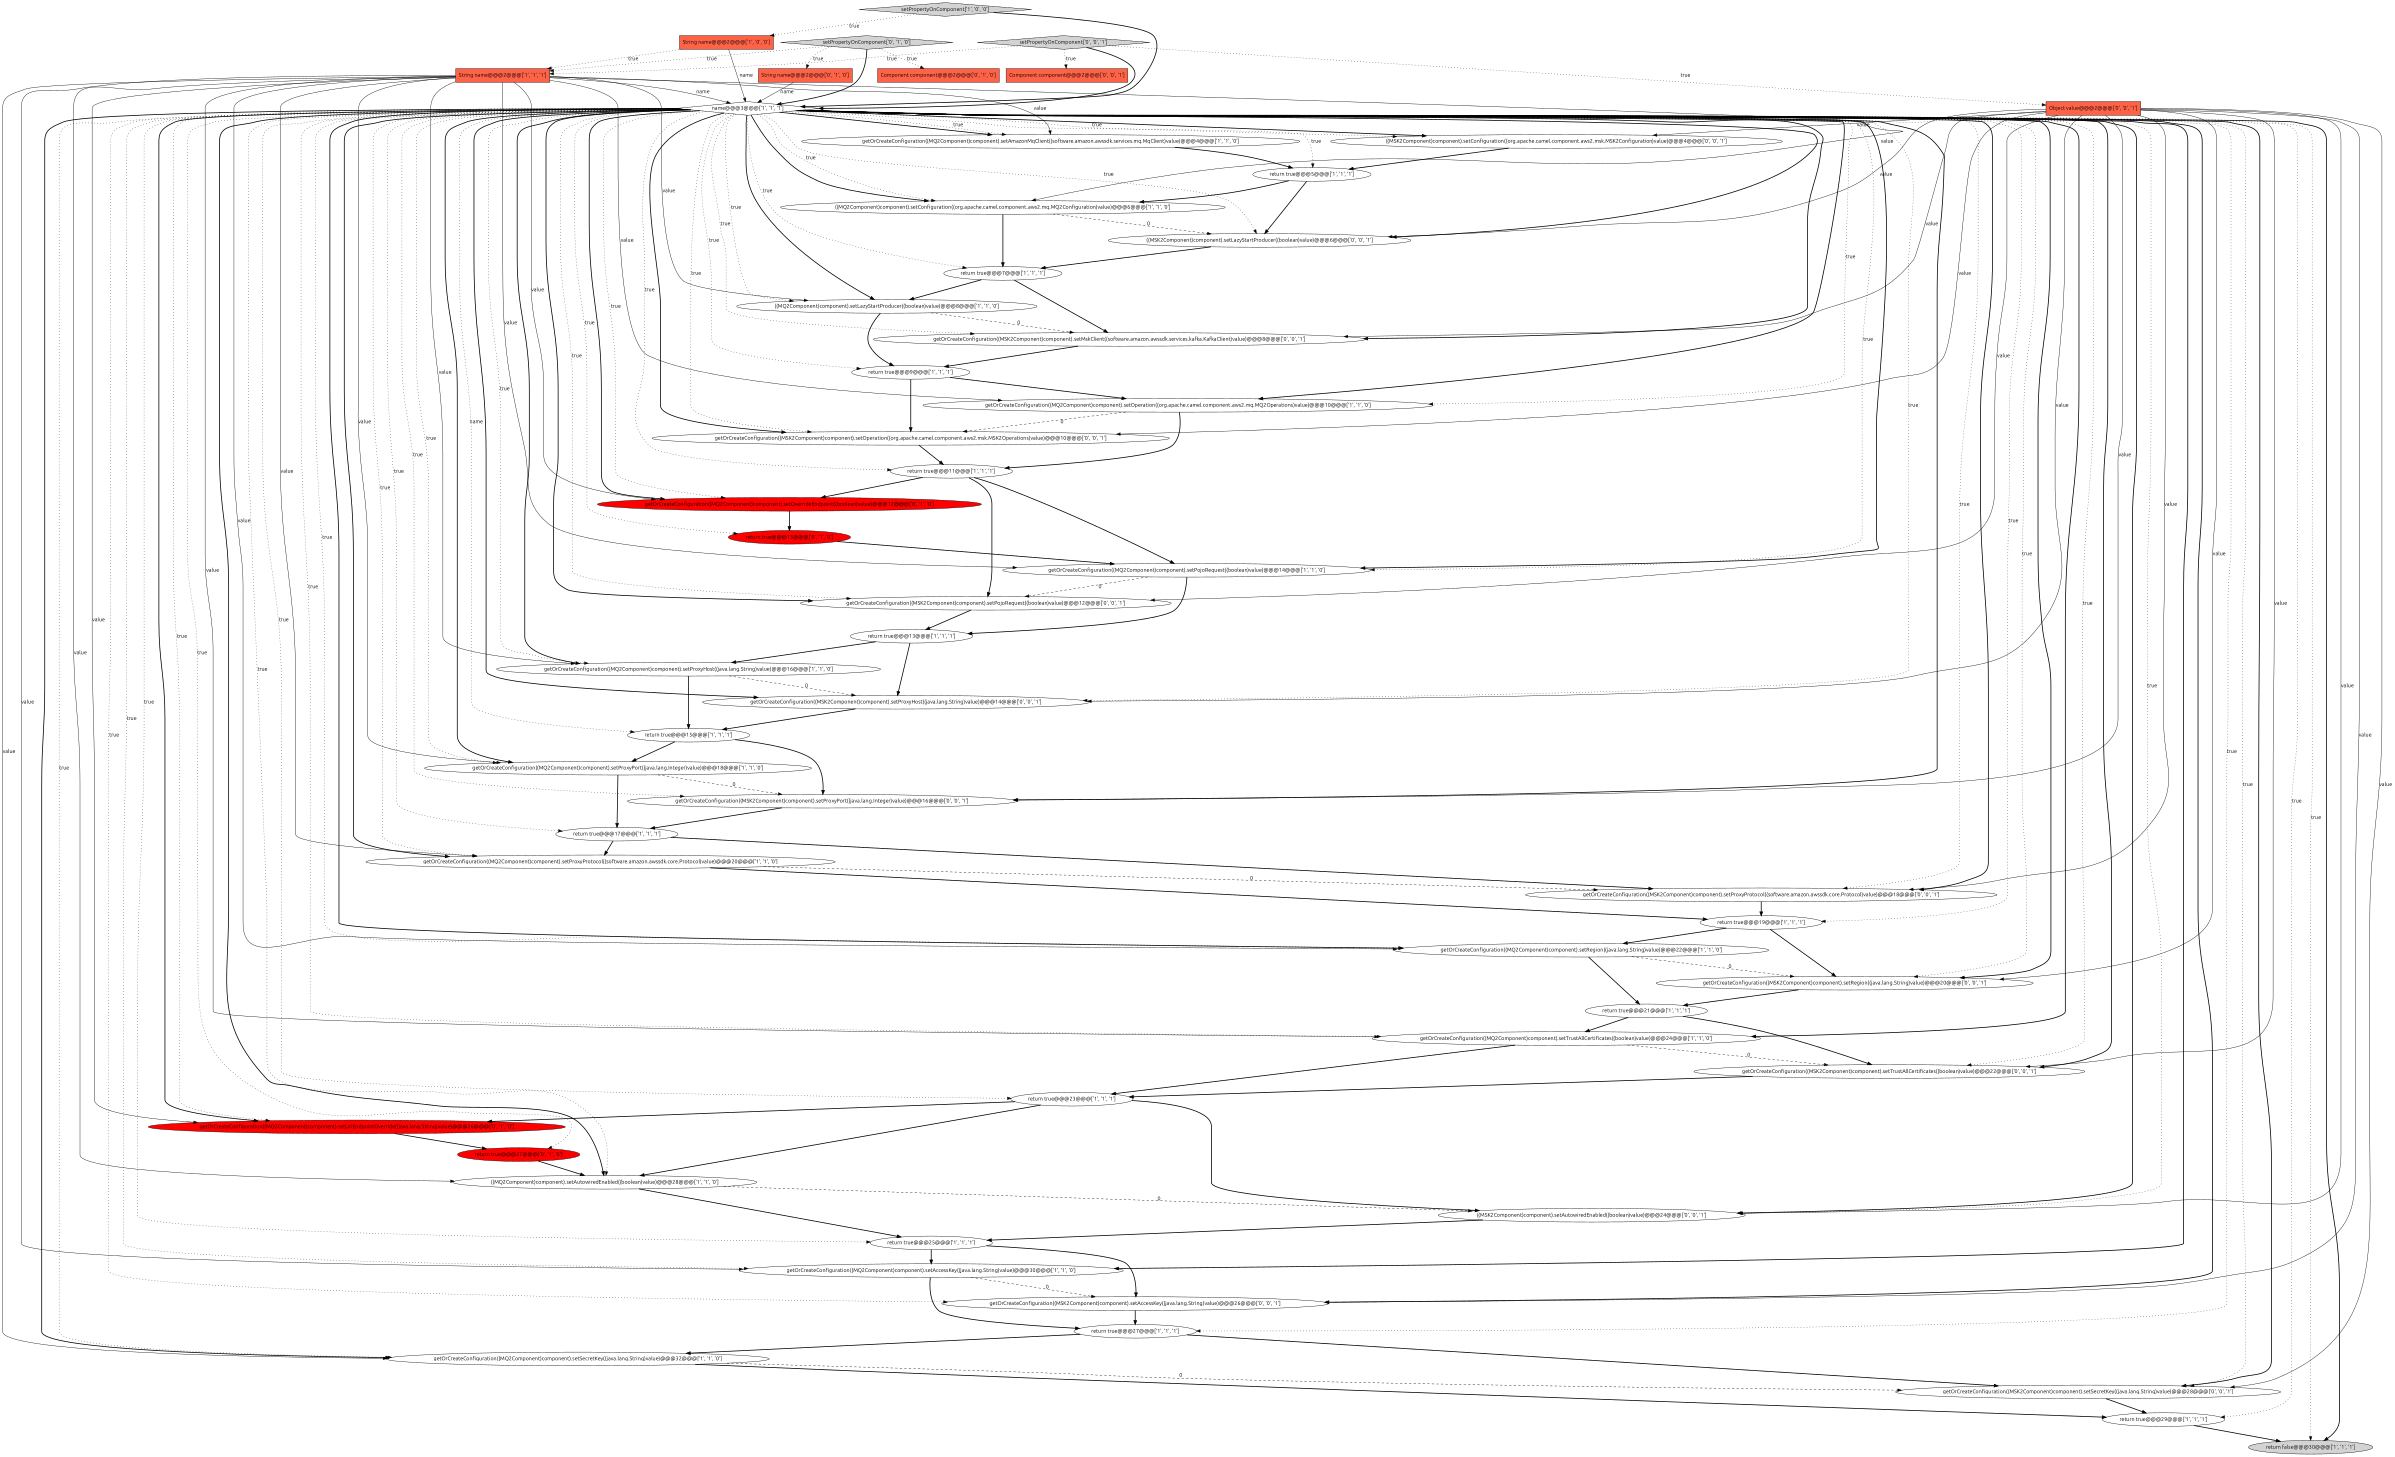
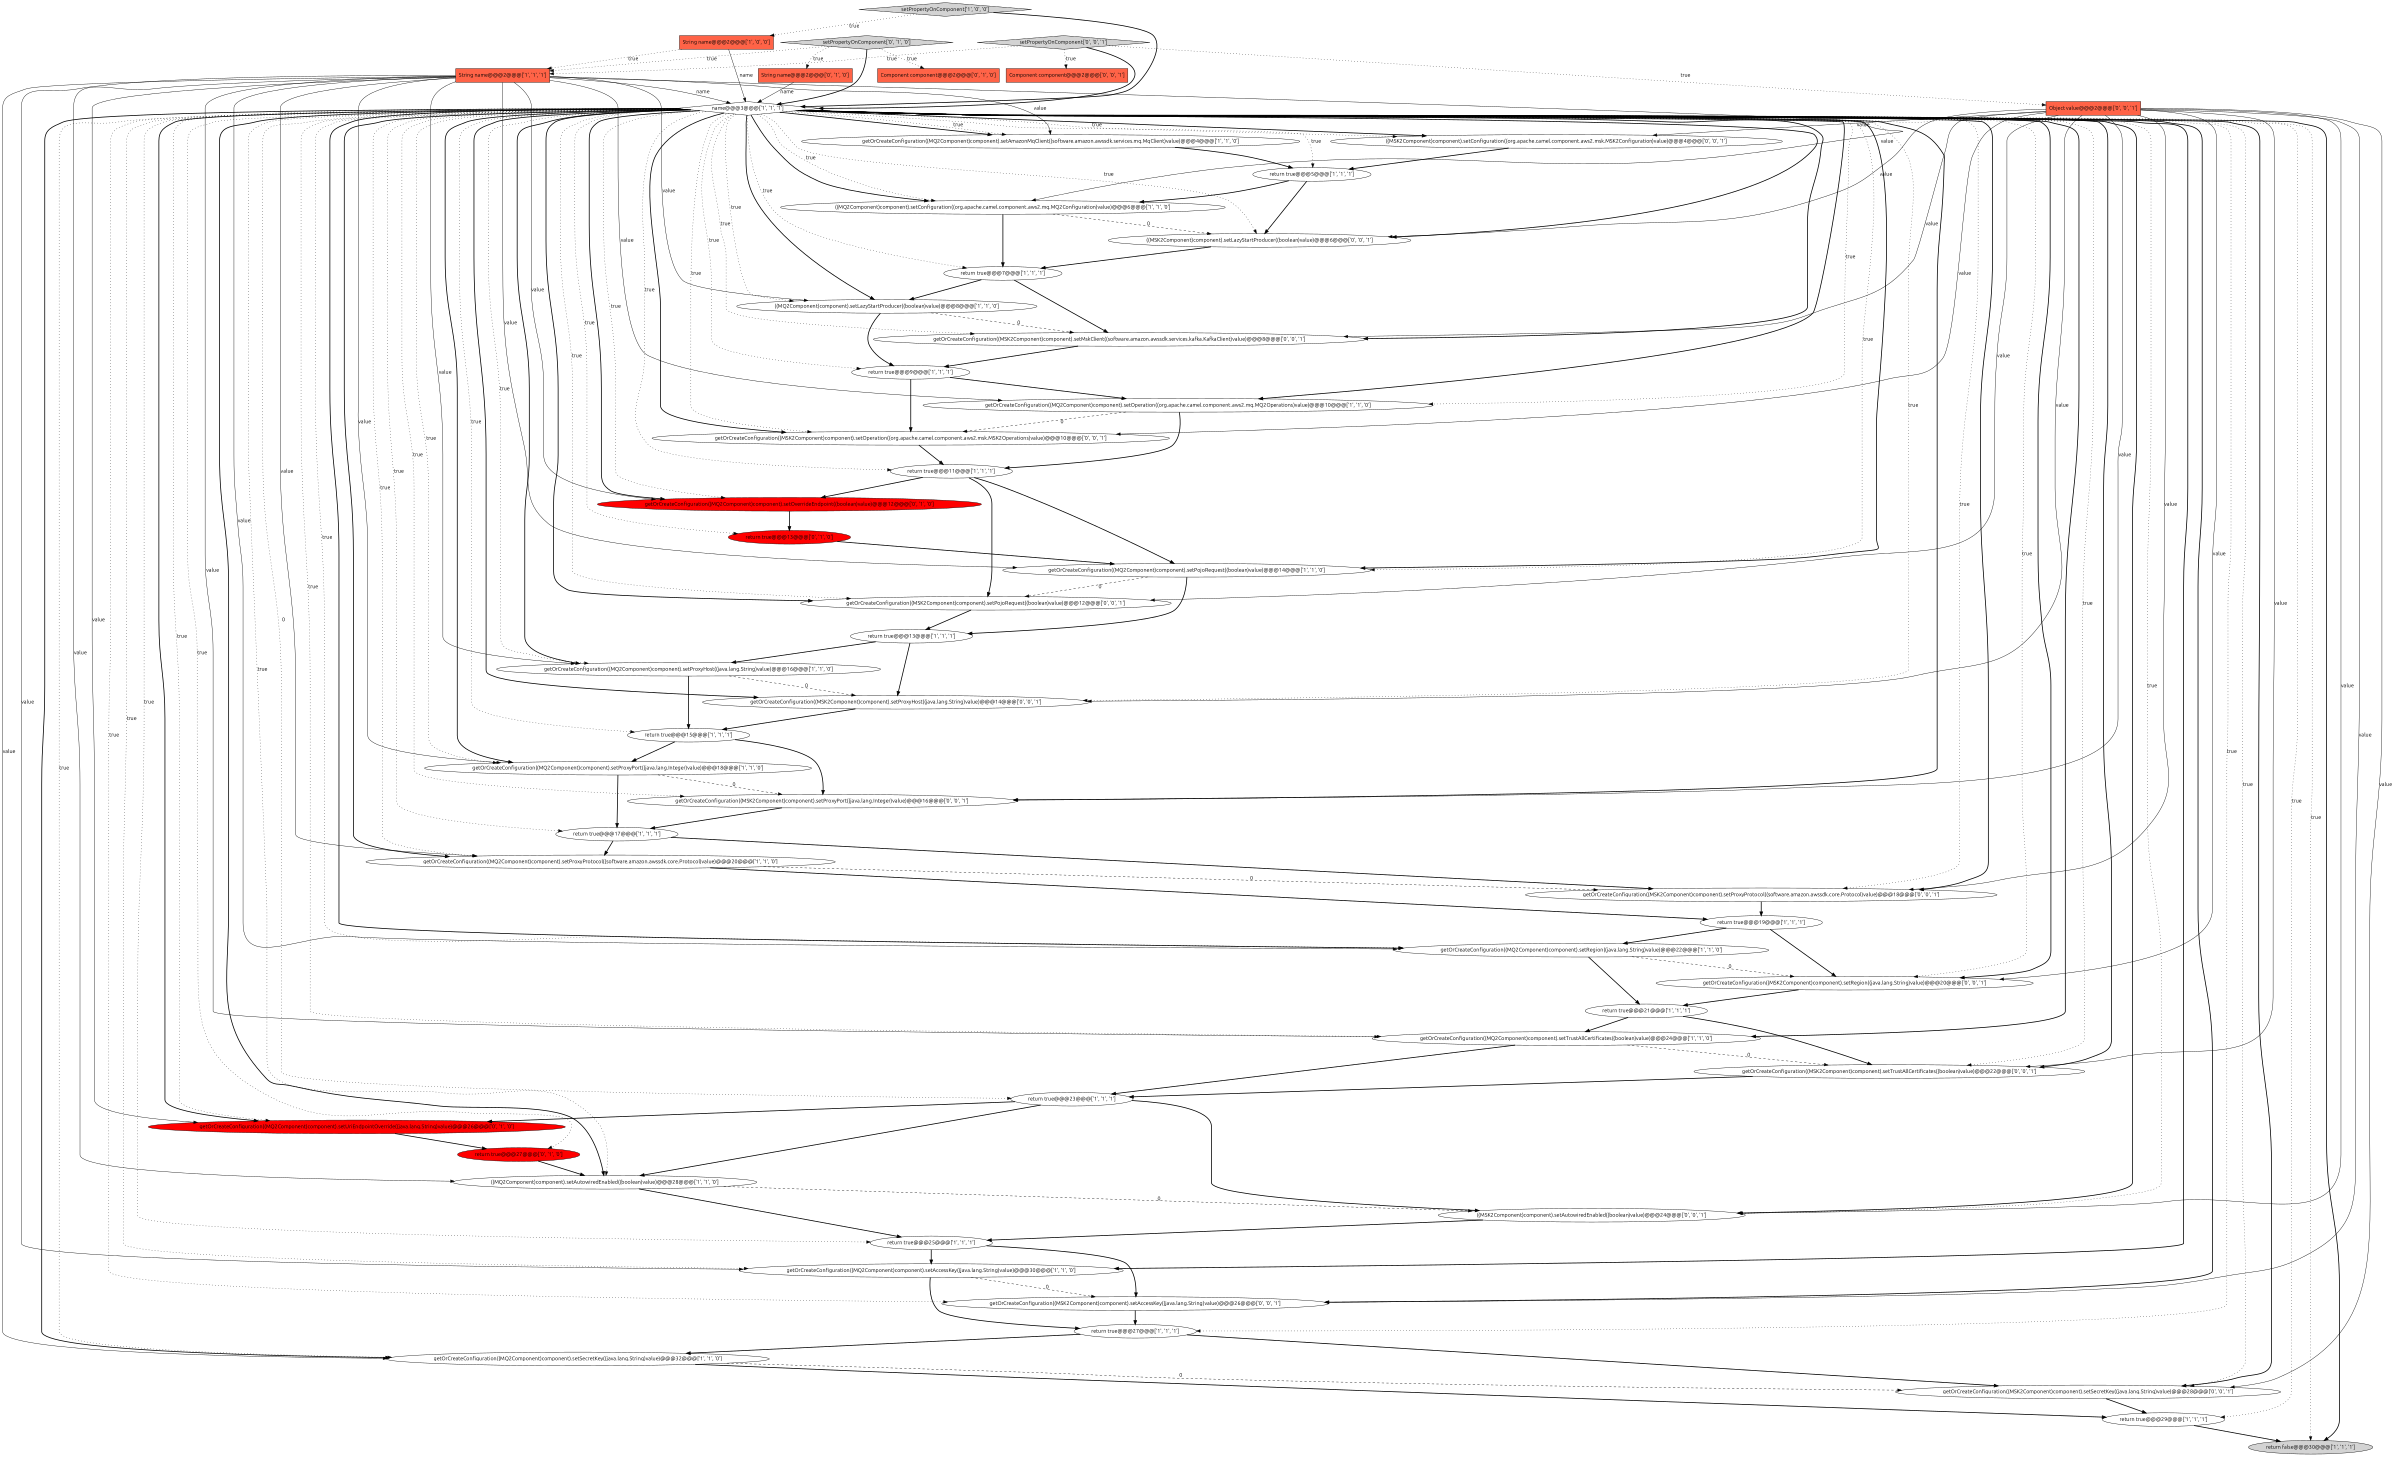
(2021, 159) -> none
(476, 422) -> (476, 422)
(284, 620) -> (284, 620)
